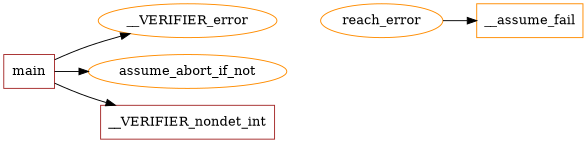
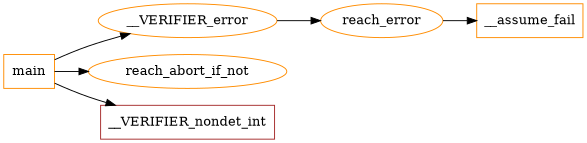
none -> (294, 21)
(29, 71) -> (29, 71)
(188, 71) -> (188, 71)
